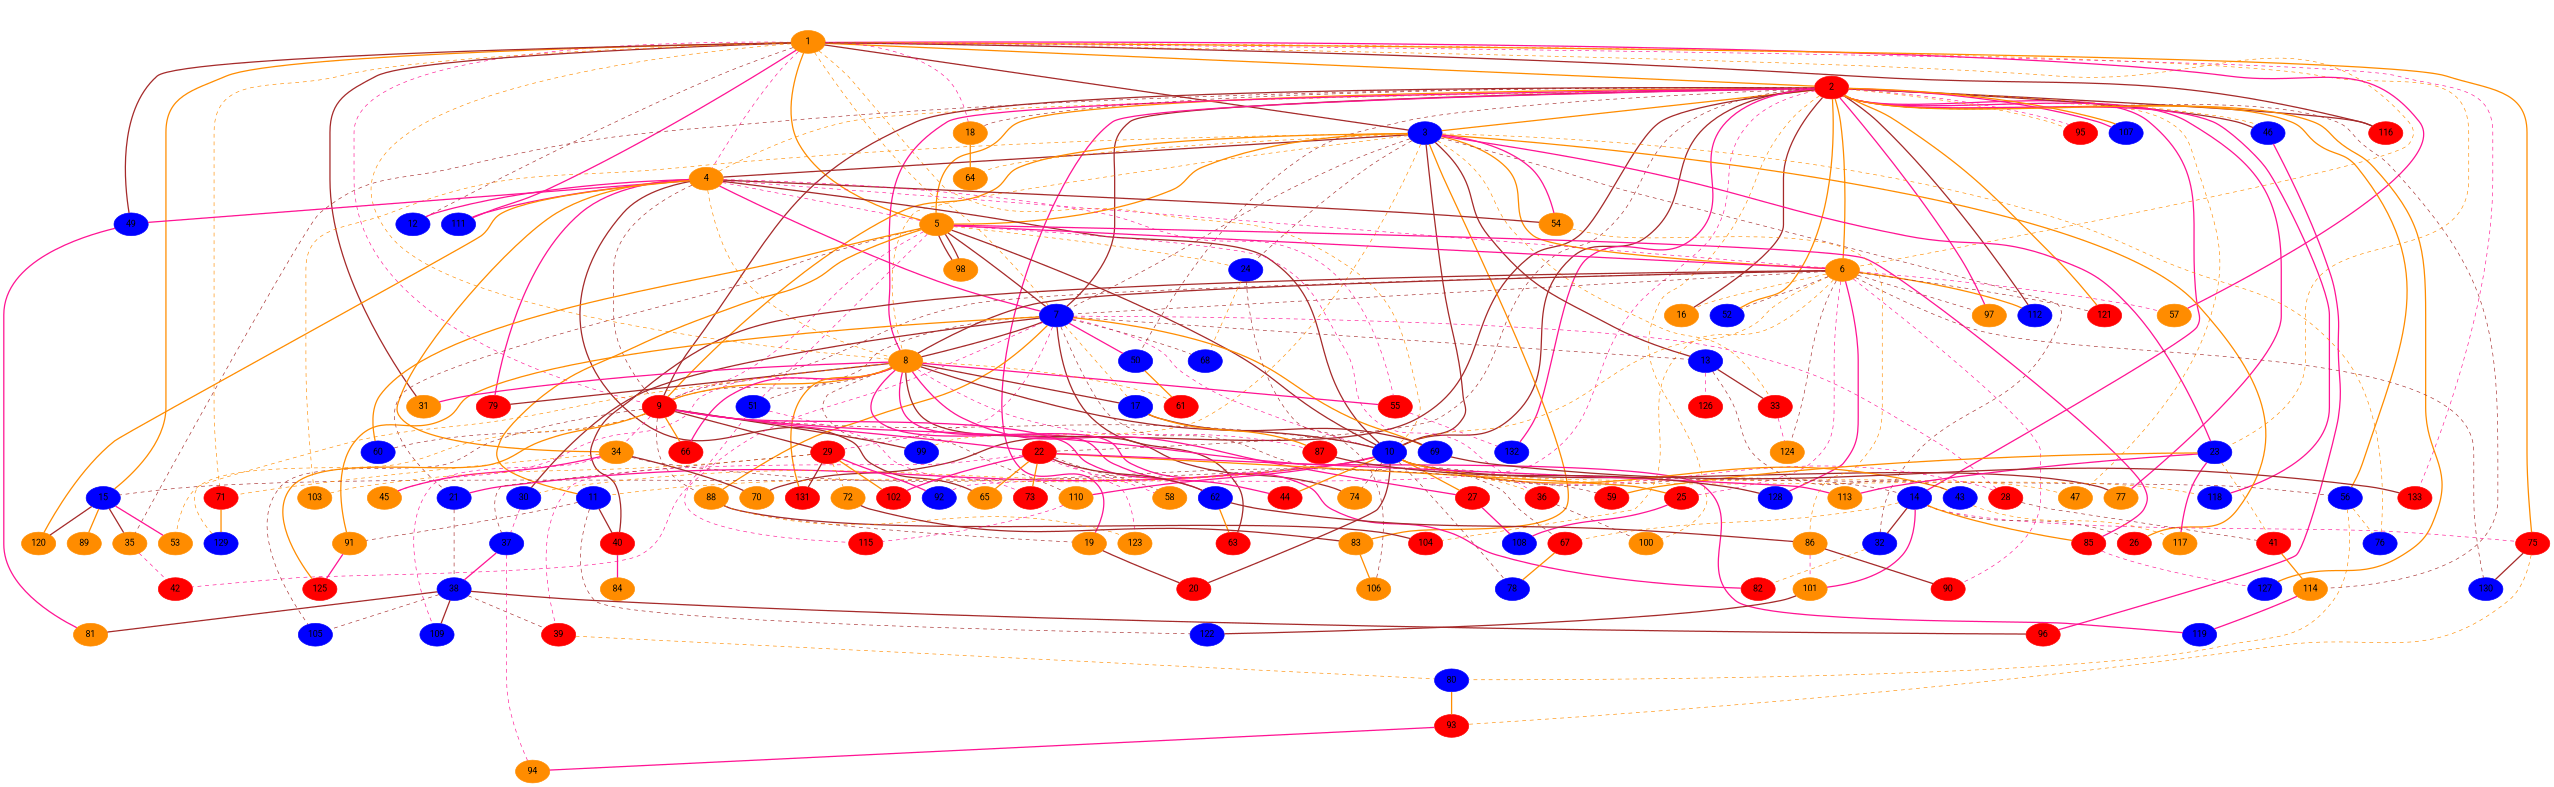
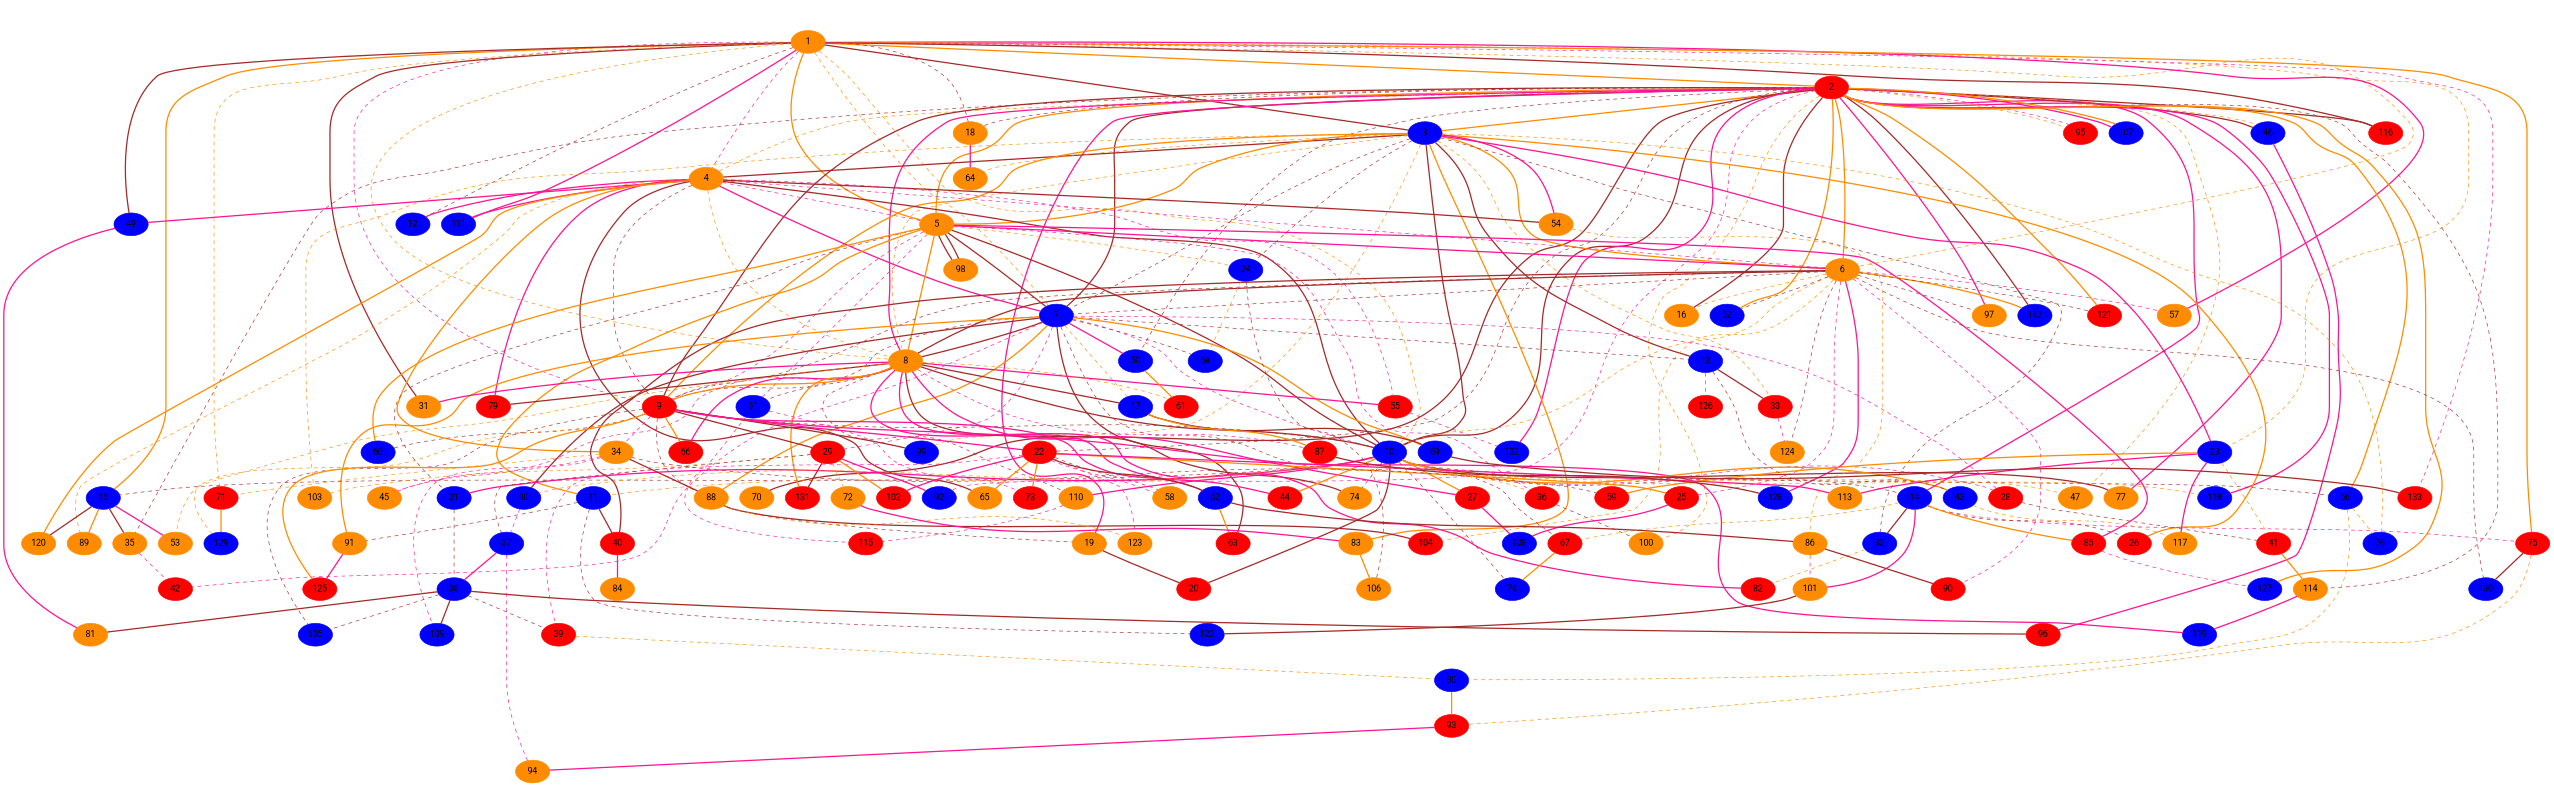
(925, 64) -> (925, 64)
(970, 158) -> (970, 158)
none -> (921, 293)
none -> (364, 333)
(499, 472) -> (499, 472)
(688, 472) -> (664, 475)
(1075, 531) -> (1075, 531)
